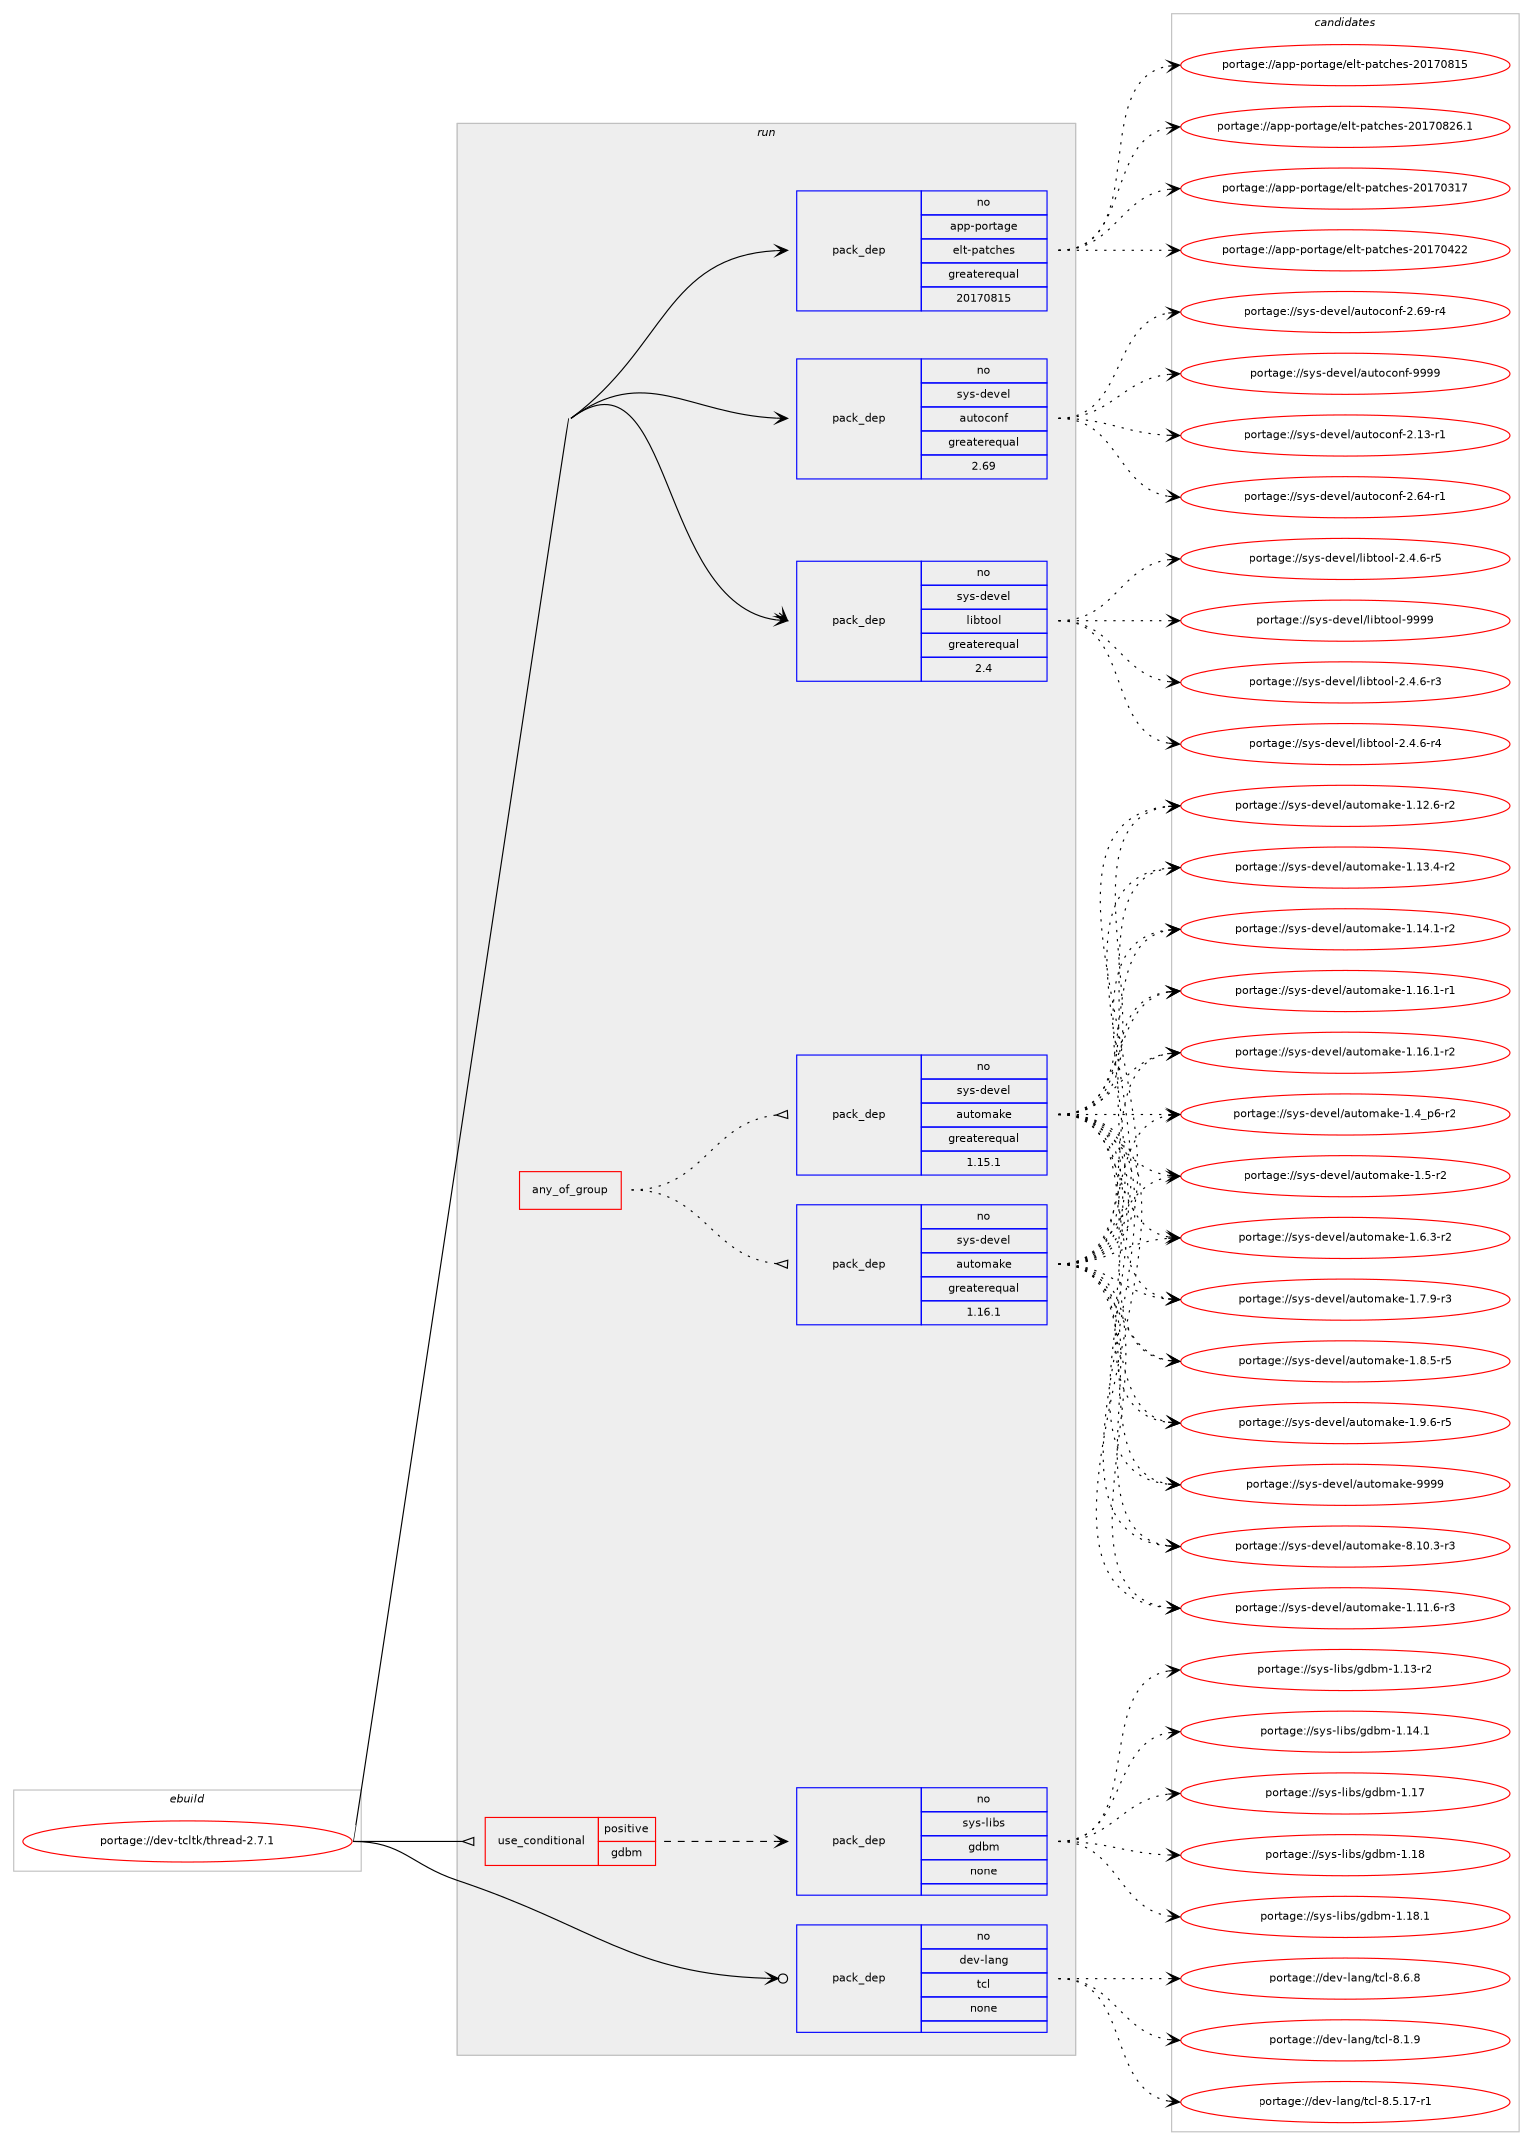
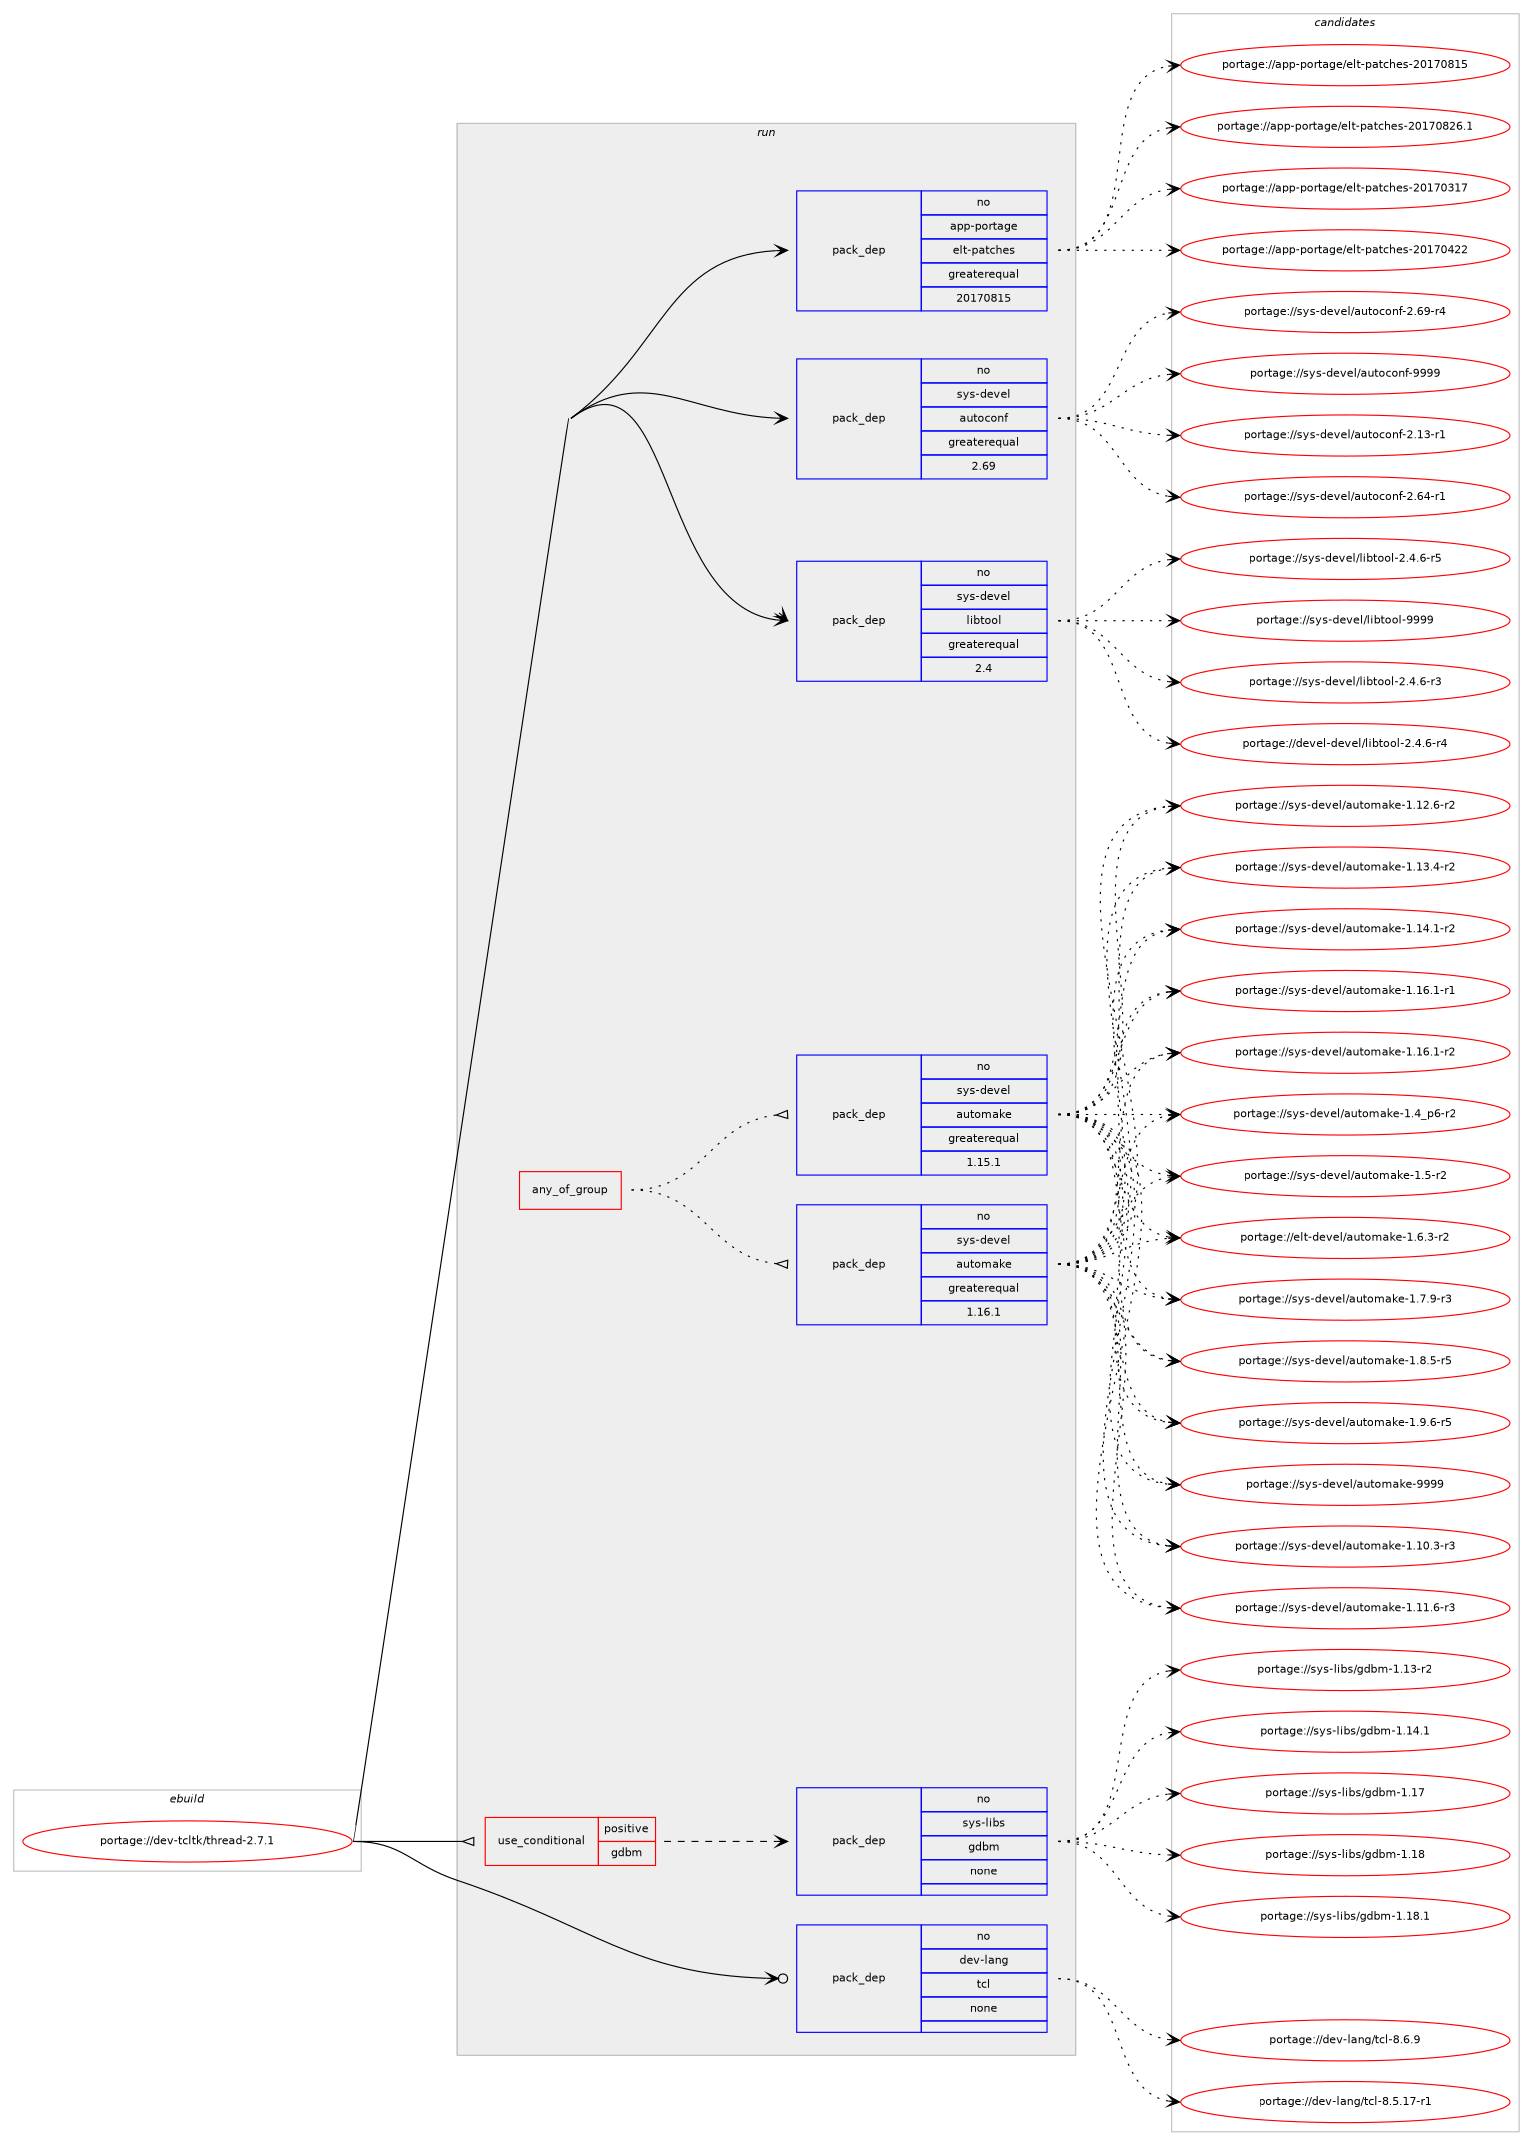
(1345, 744) -> (1345, 744)
(1345, 1238) -> (1345, 1238)
(1345, 1547) -> (1345, 1547)
(1345, 1979) -> none
(1345, 2040) -> (1345, 2040)
